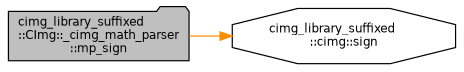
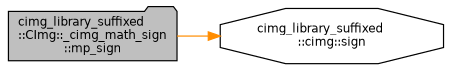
(99, 36) -> (93, 36)
